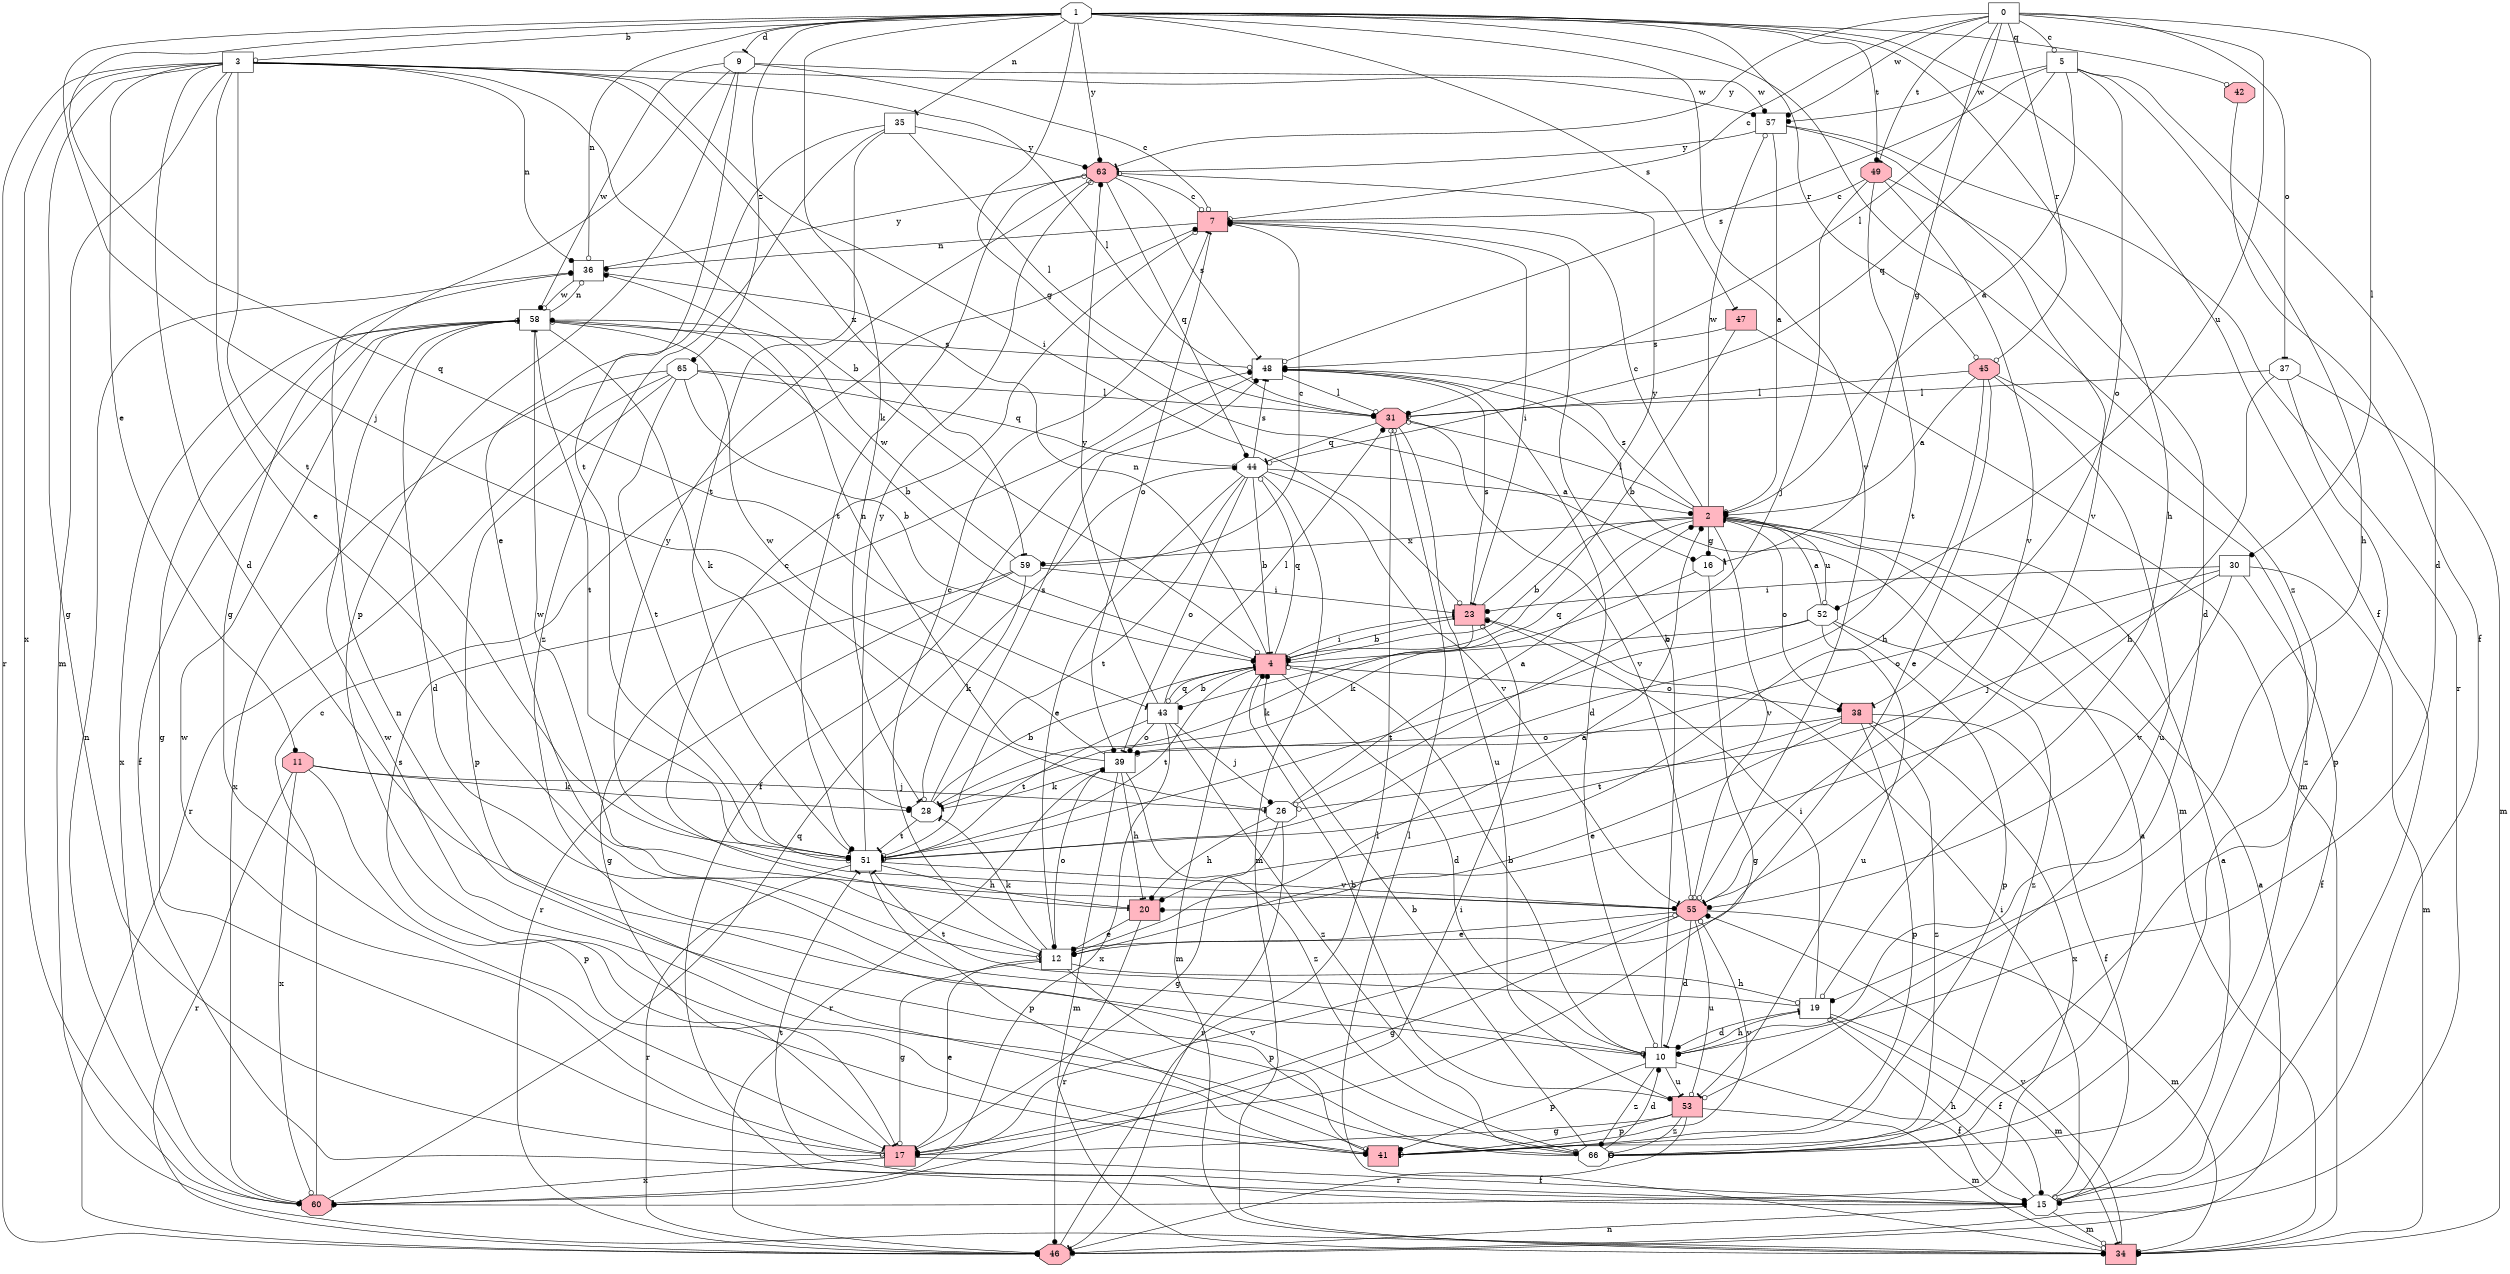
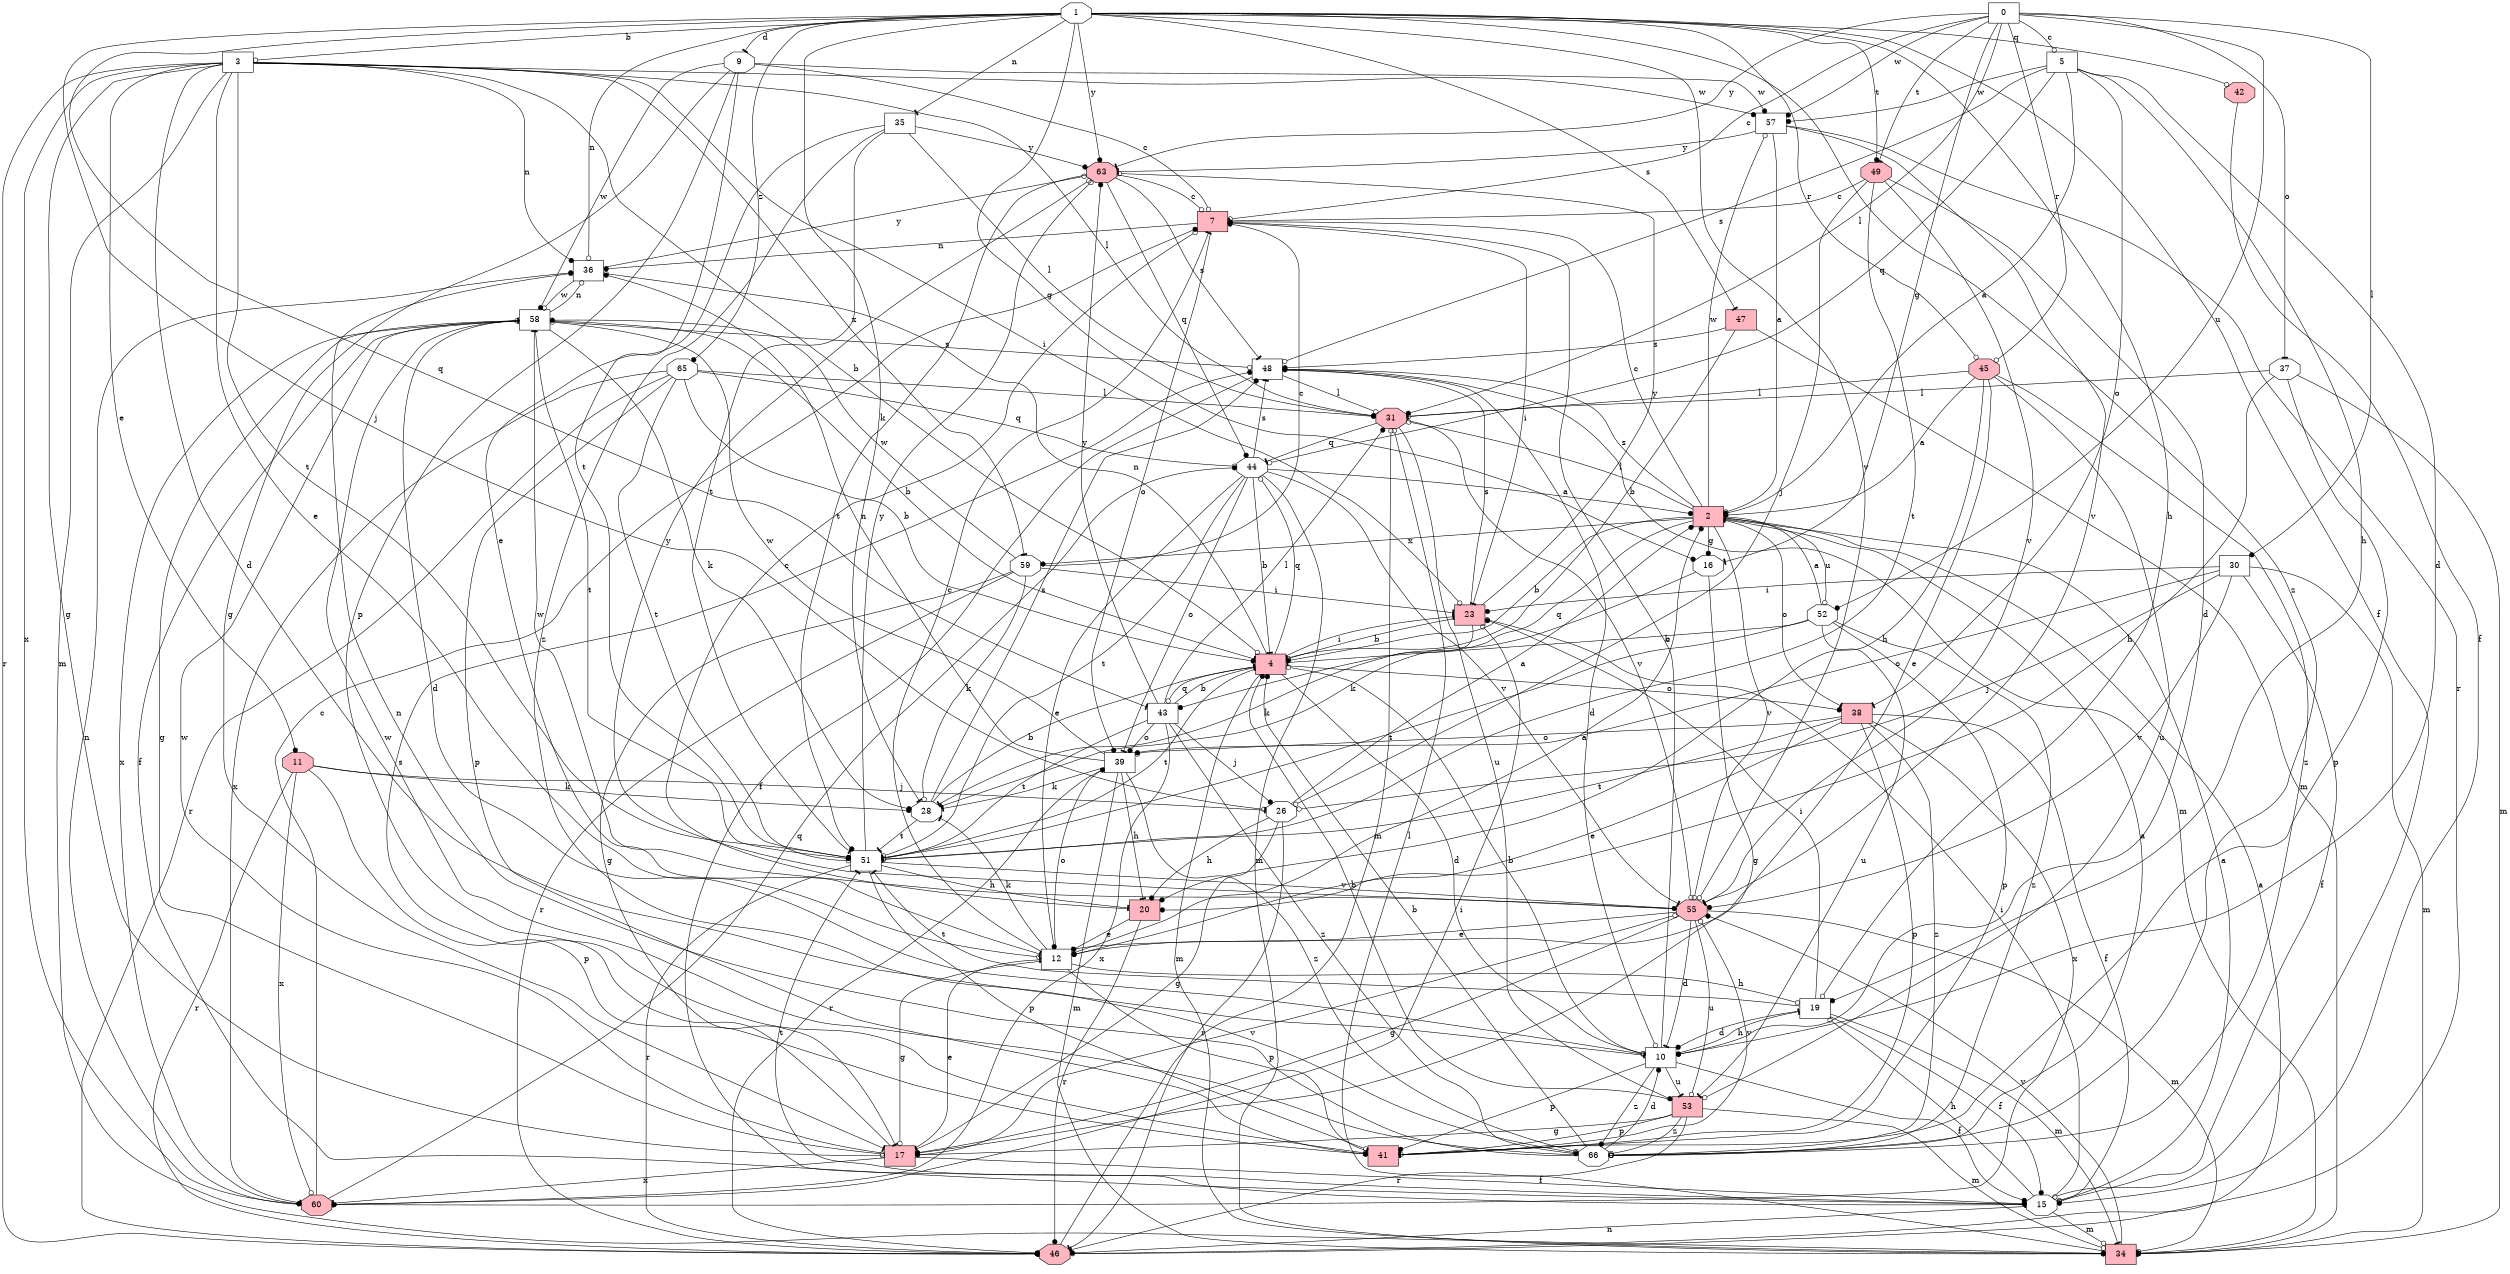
(1378, 836) -> (1378, 836)
